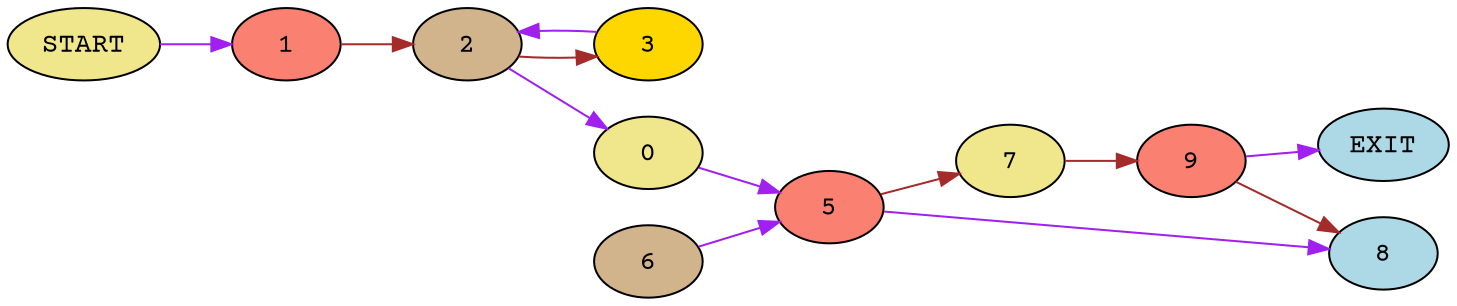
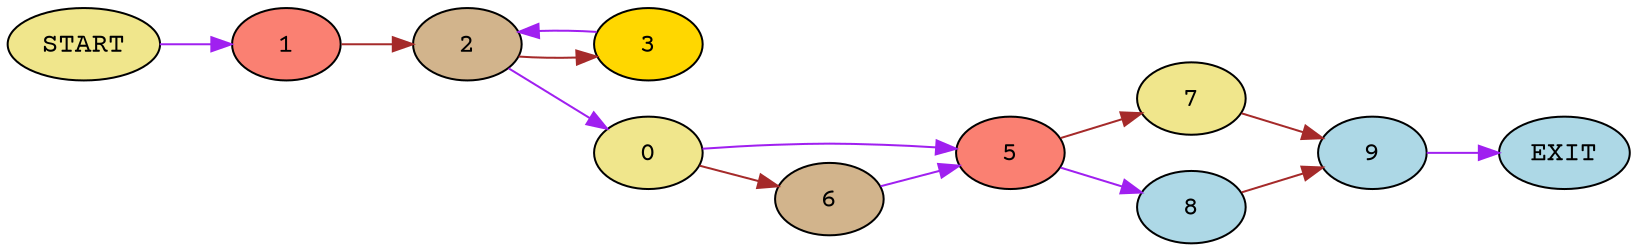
(1191, 161) -> (1372, 153)
none -> (729, 173)
(1278, 203) -> (1272, 183)
